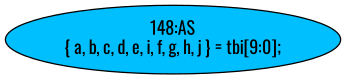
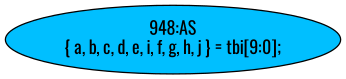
(173, 40) -> (173, 40)
